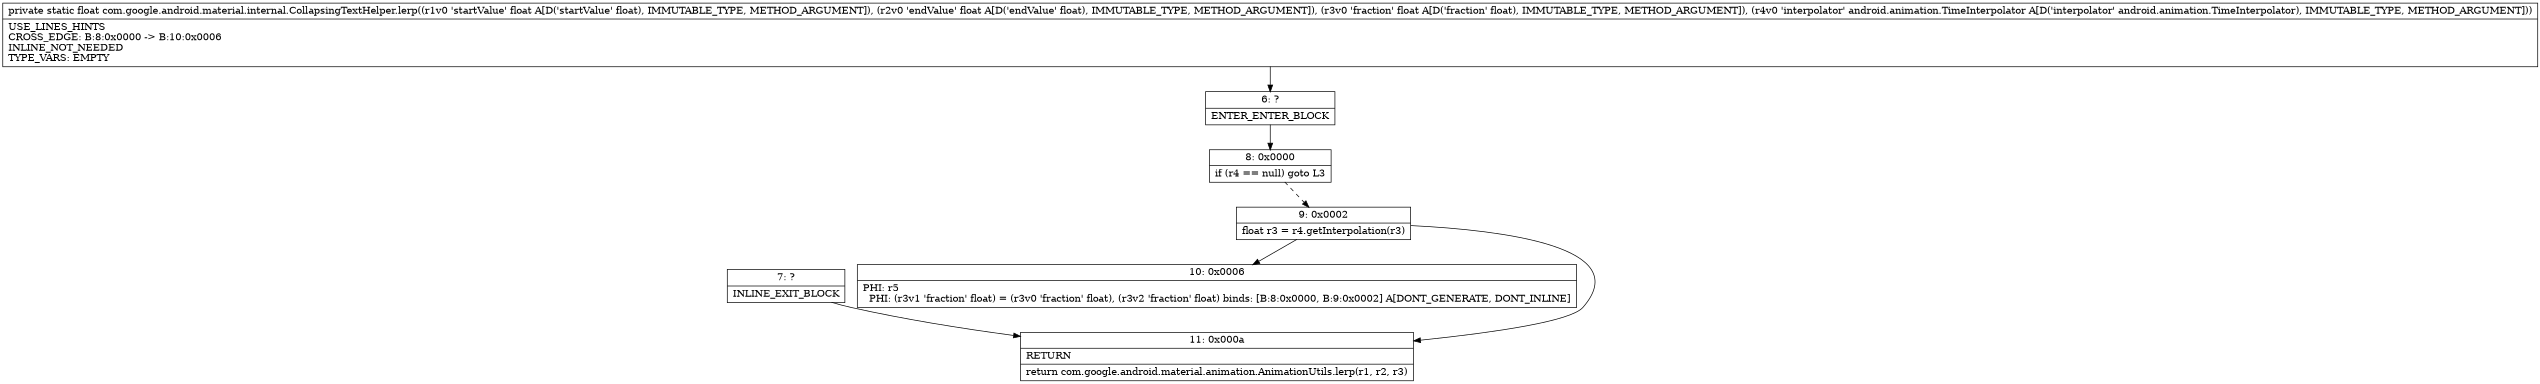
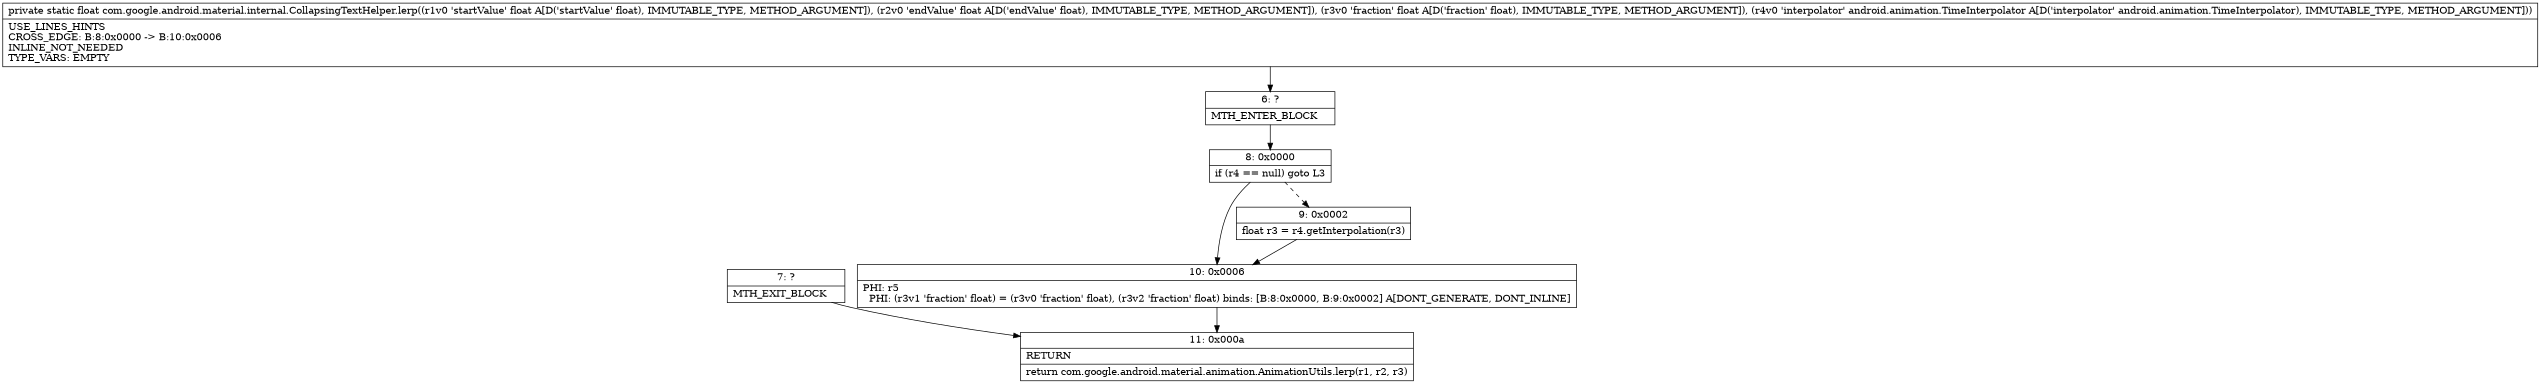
(1270, 116) -> (1264, 116)
none -> (1226, 216)
(1593, 279) -> (1217, 316)
(786, 294) -> (780, 294)
